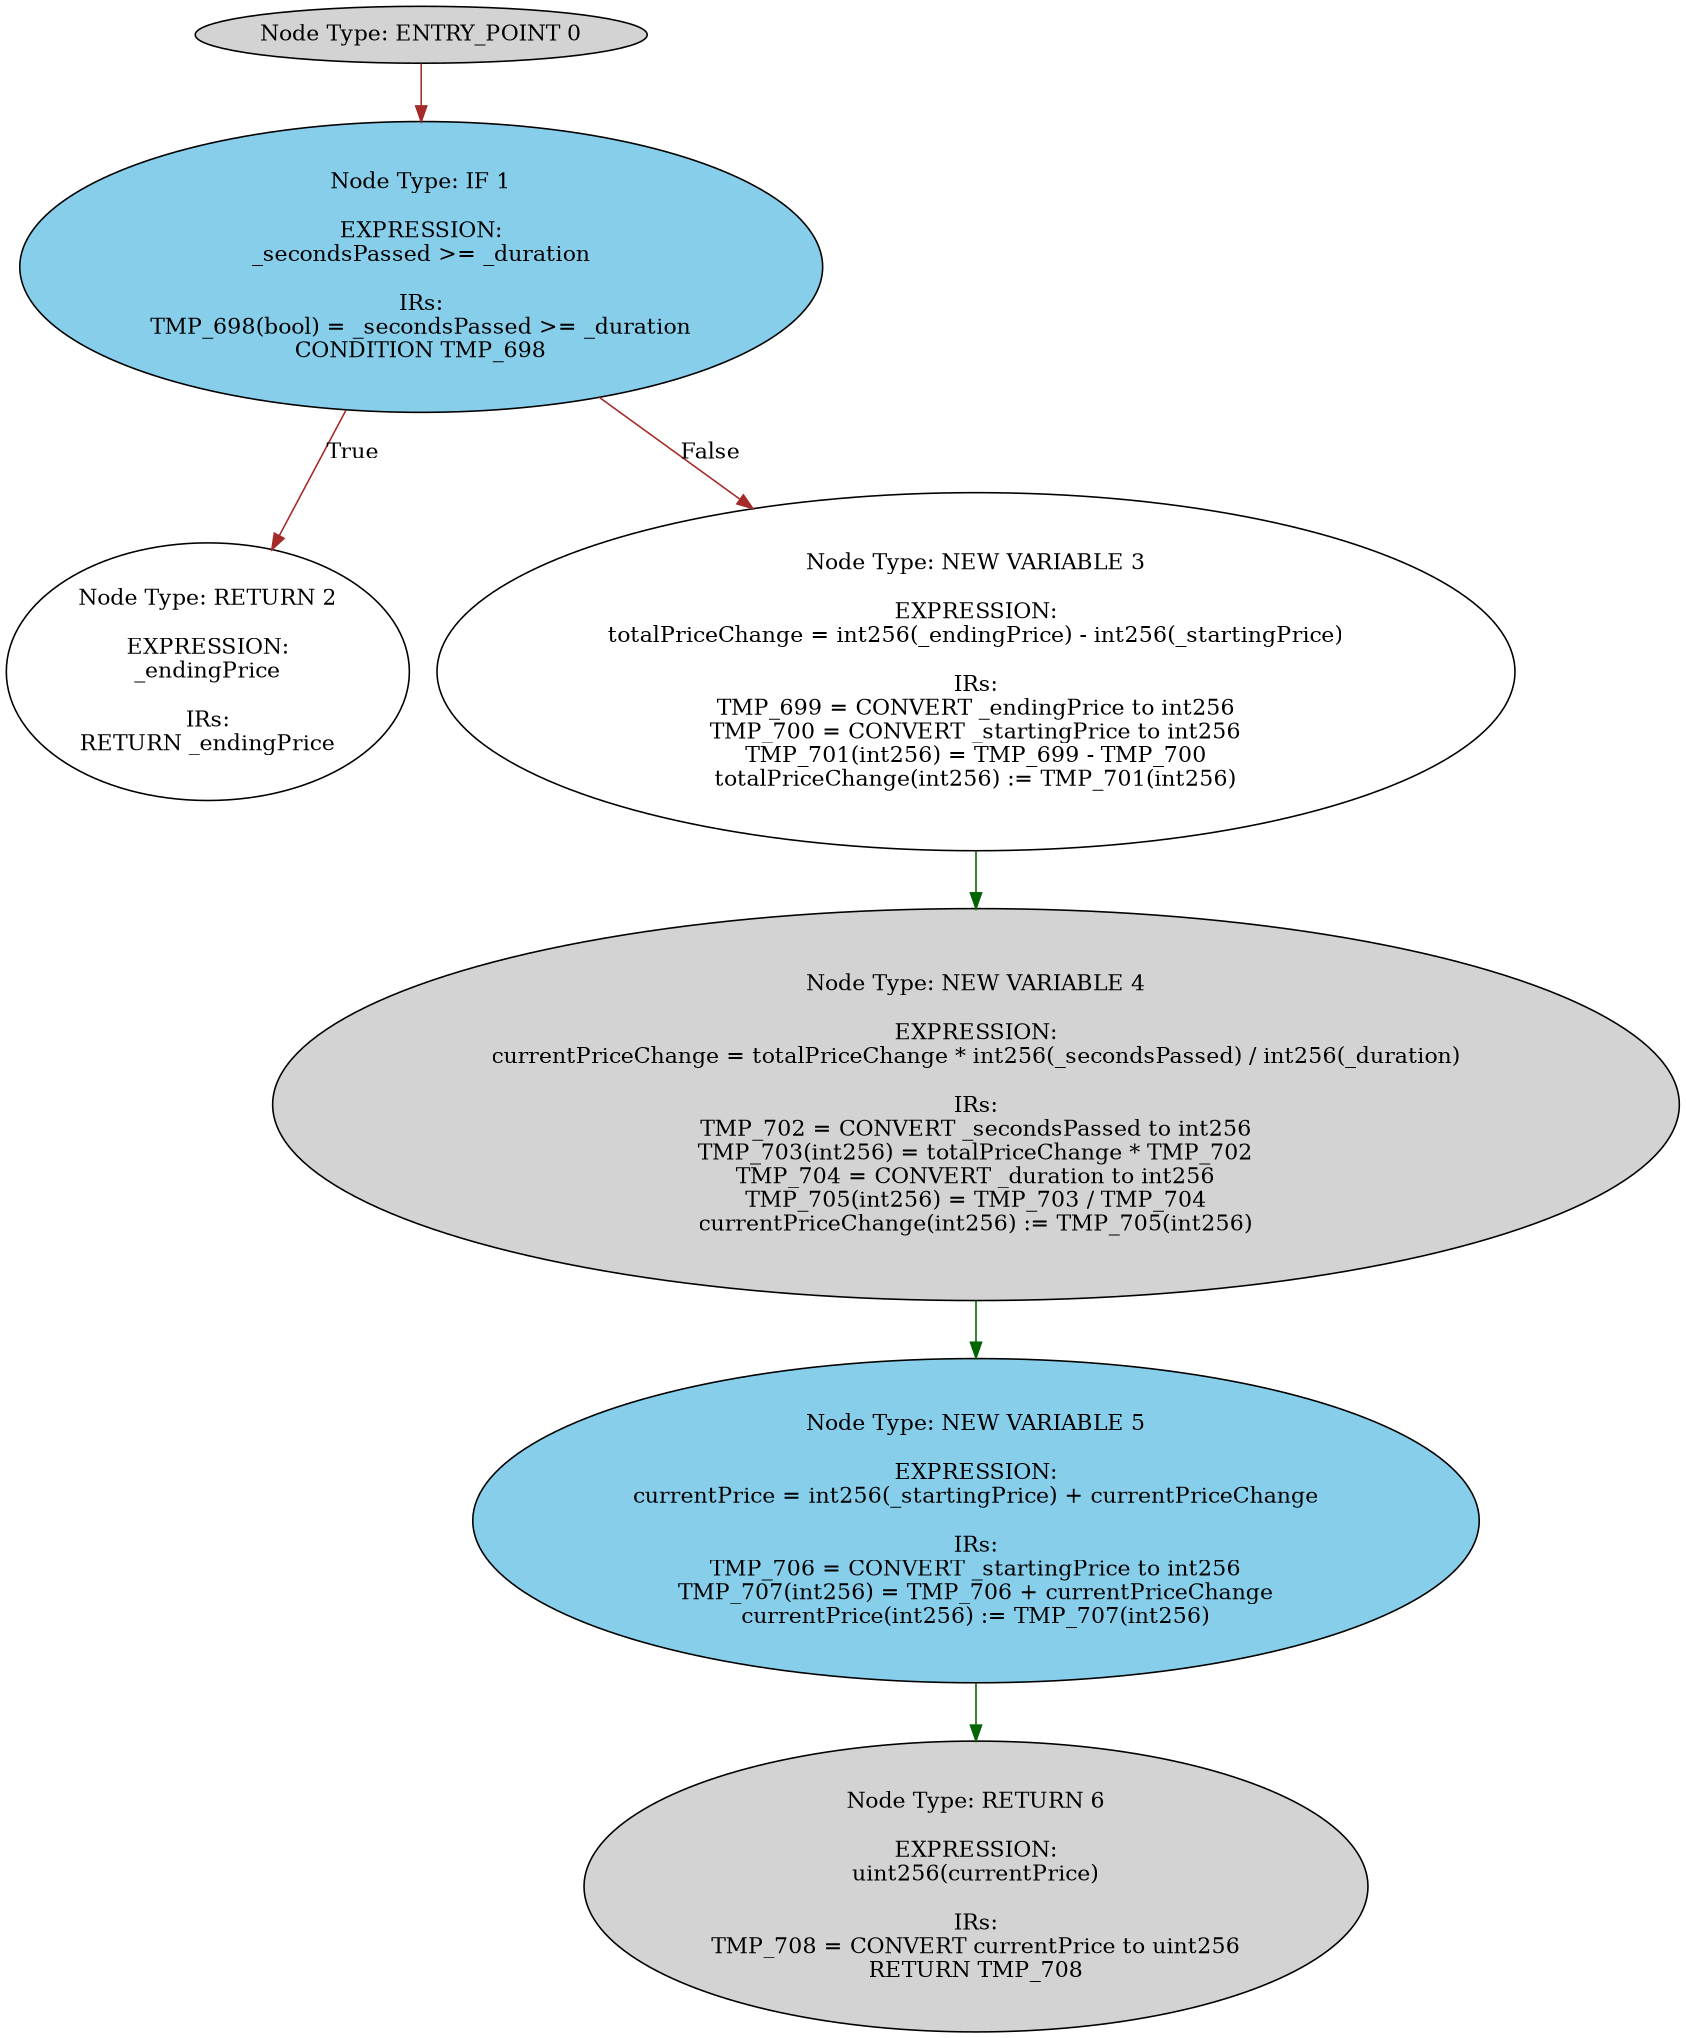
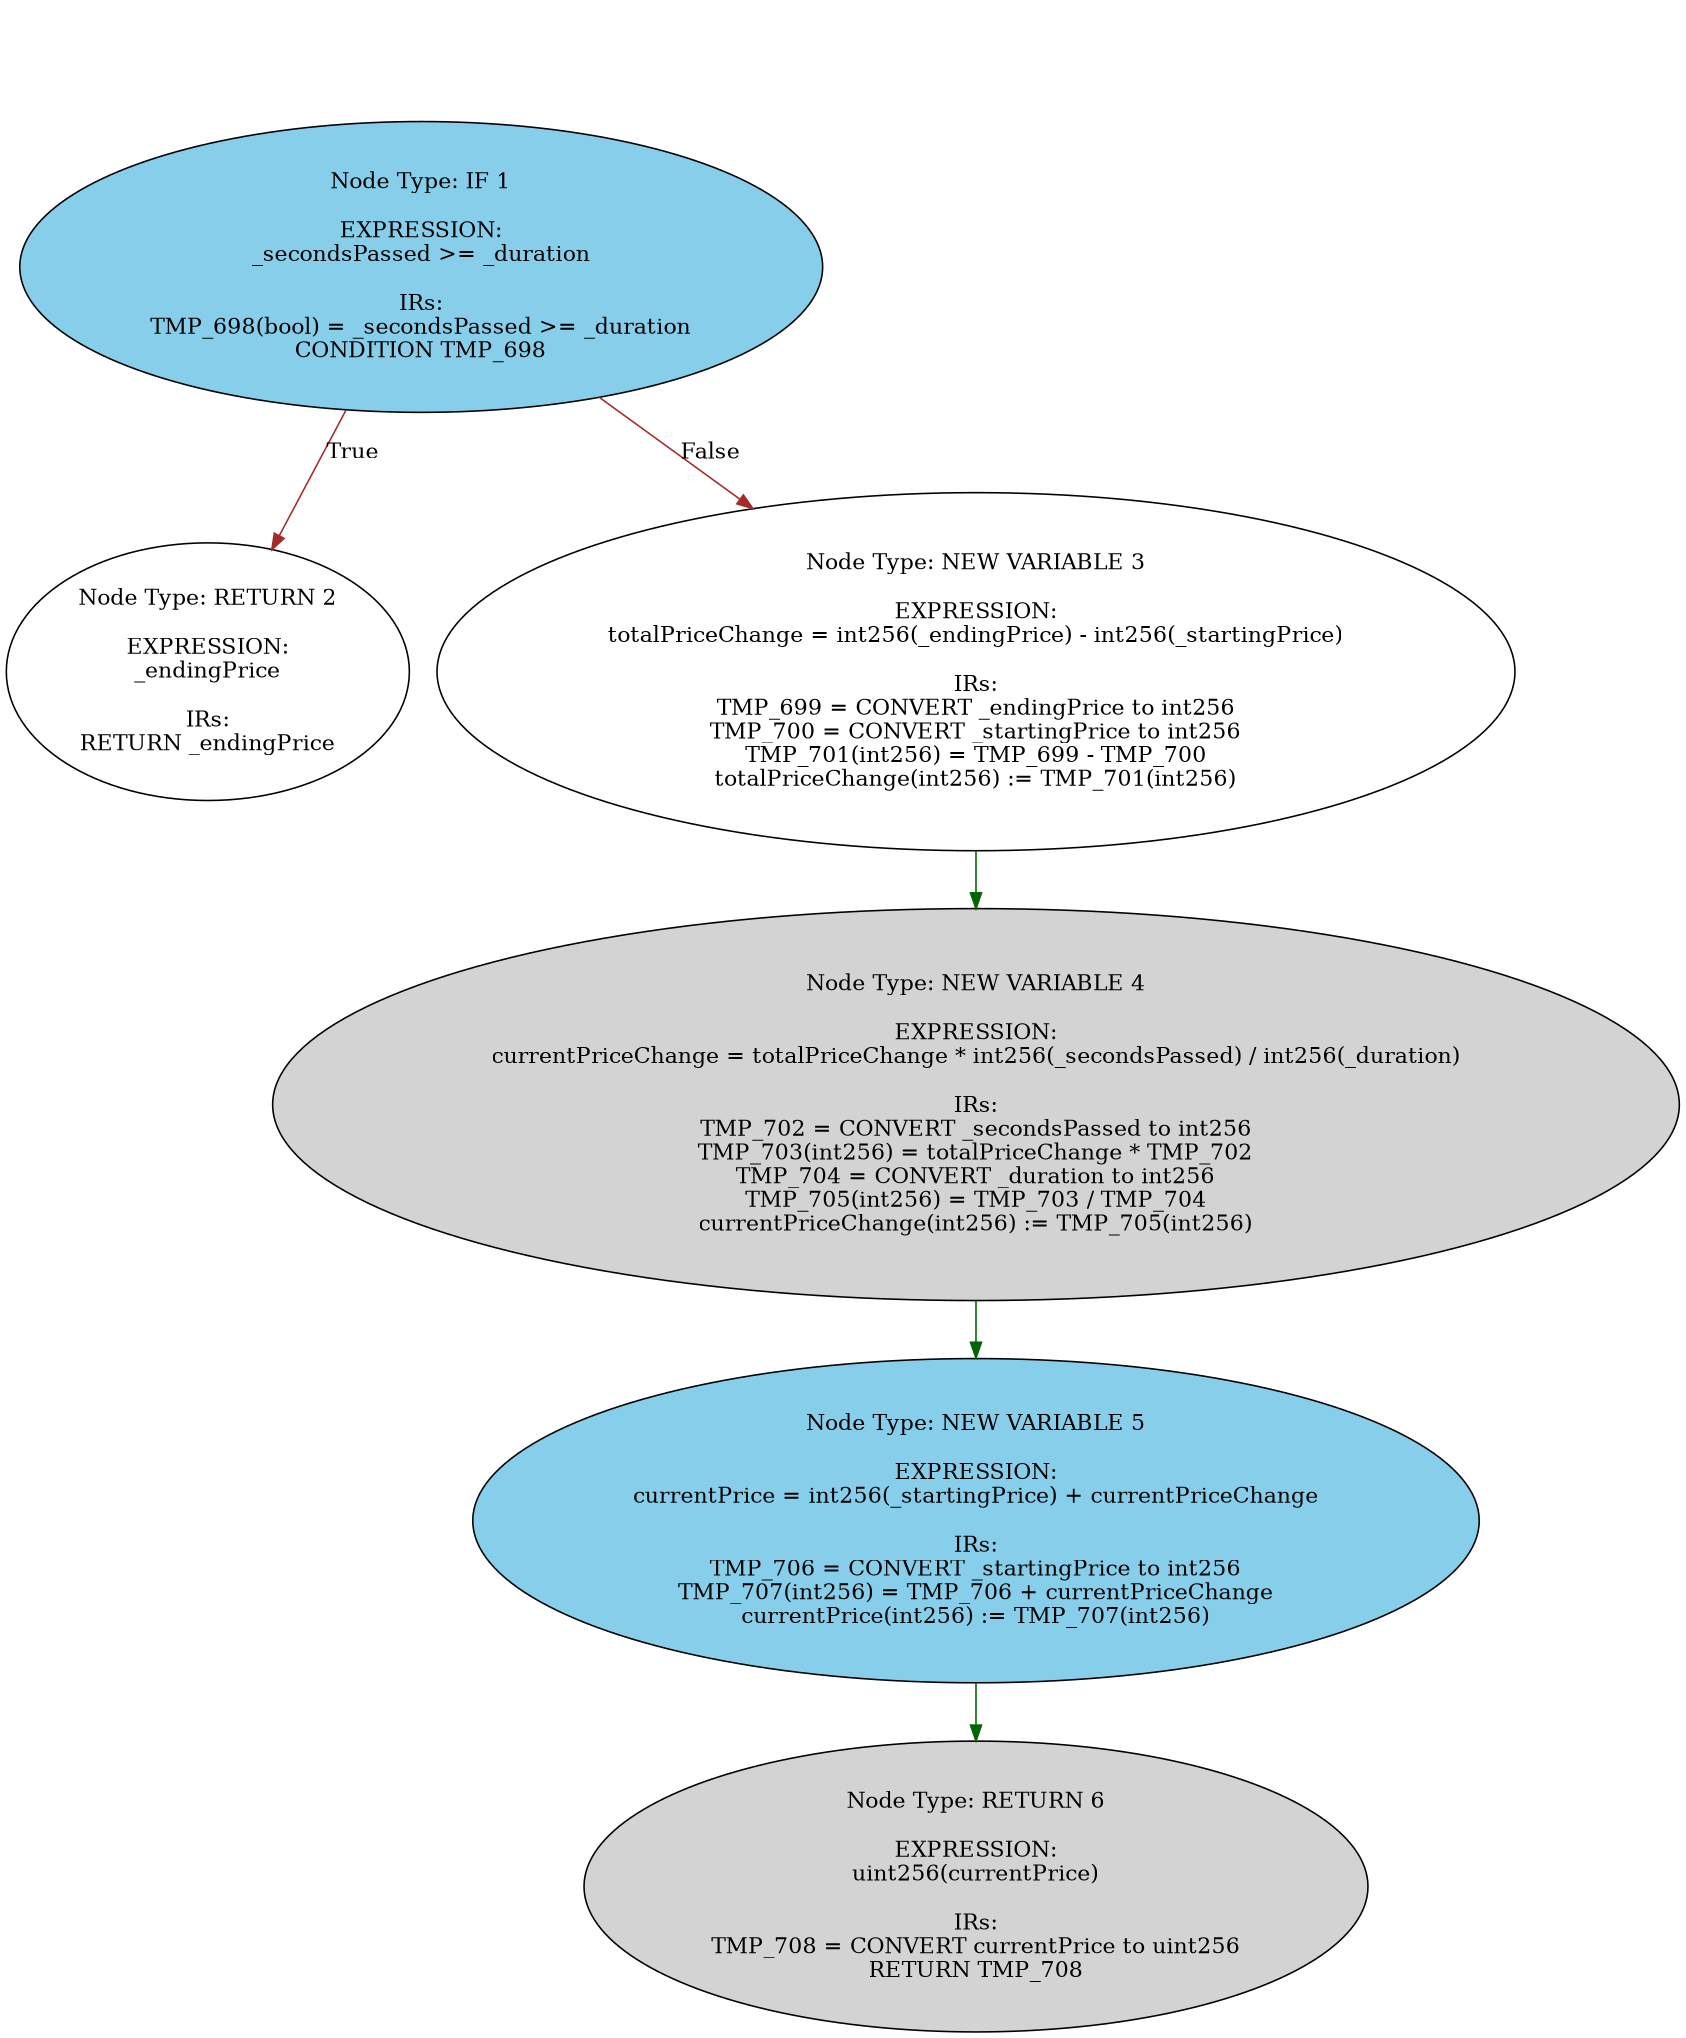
(421, 35) -> none
